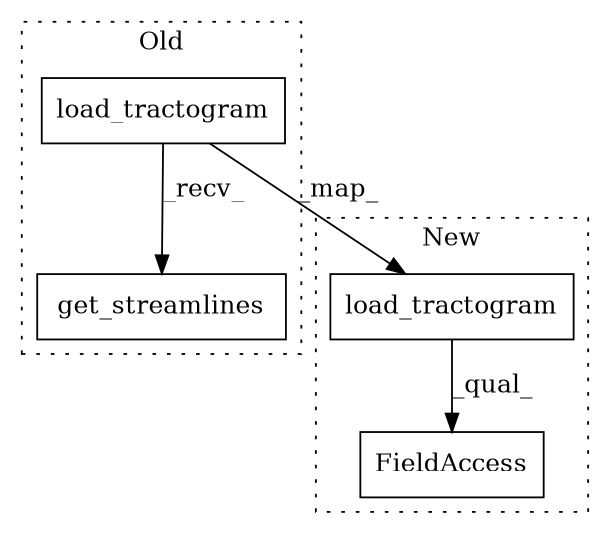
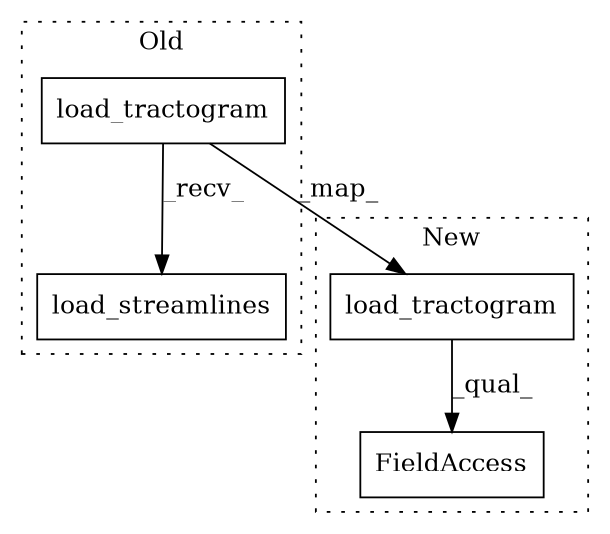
(162, 307) -> (162, 307)
